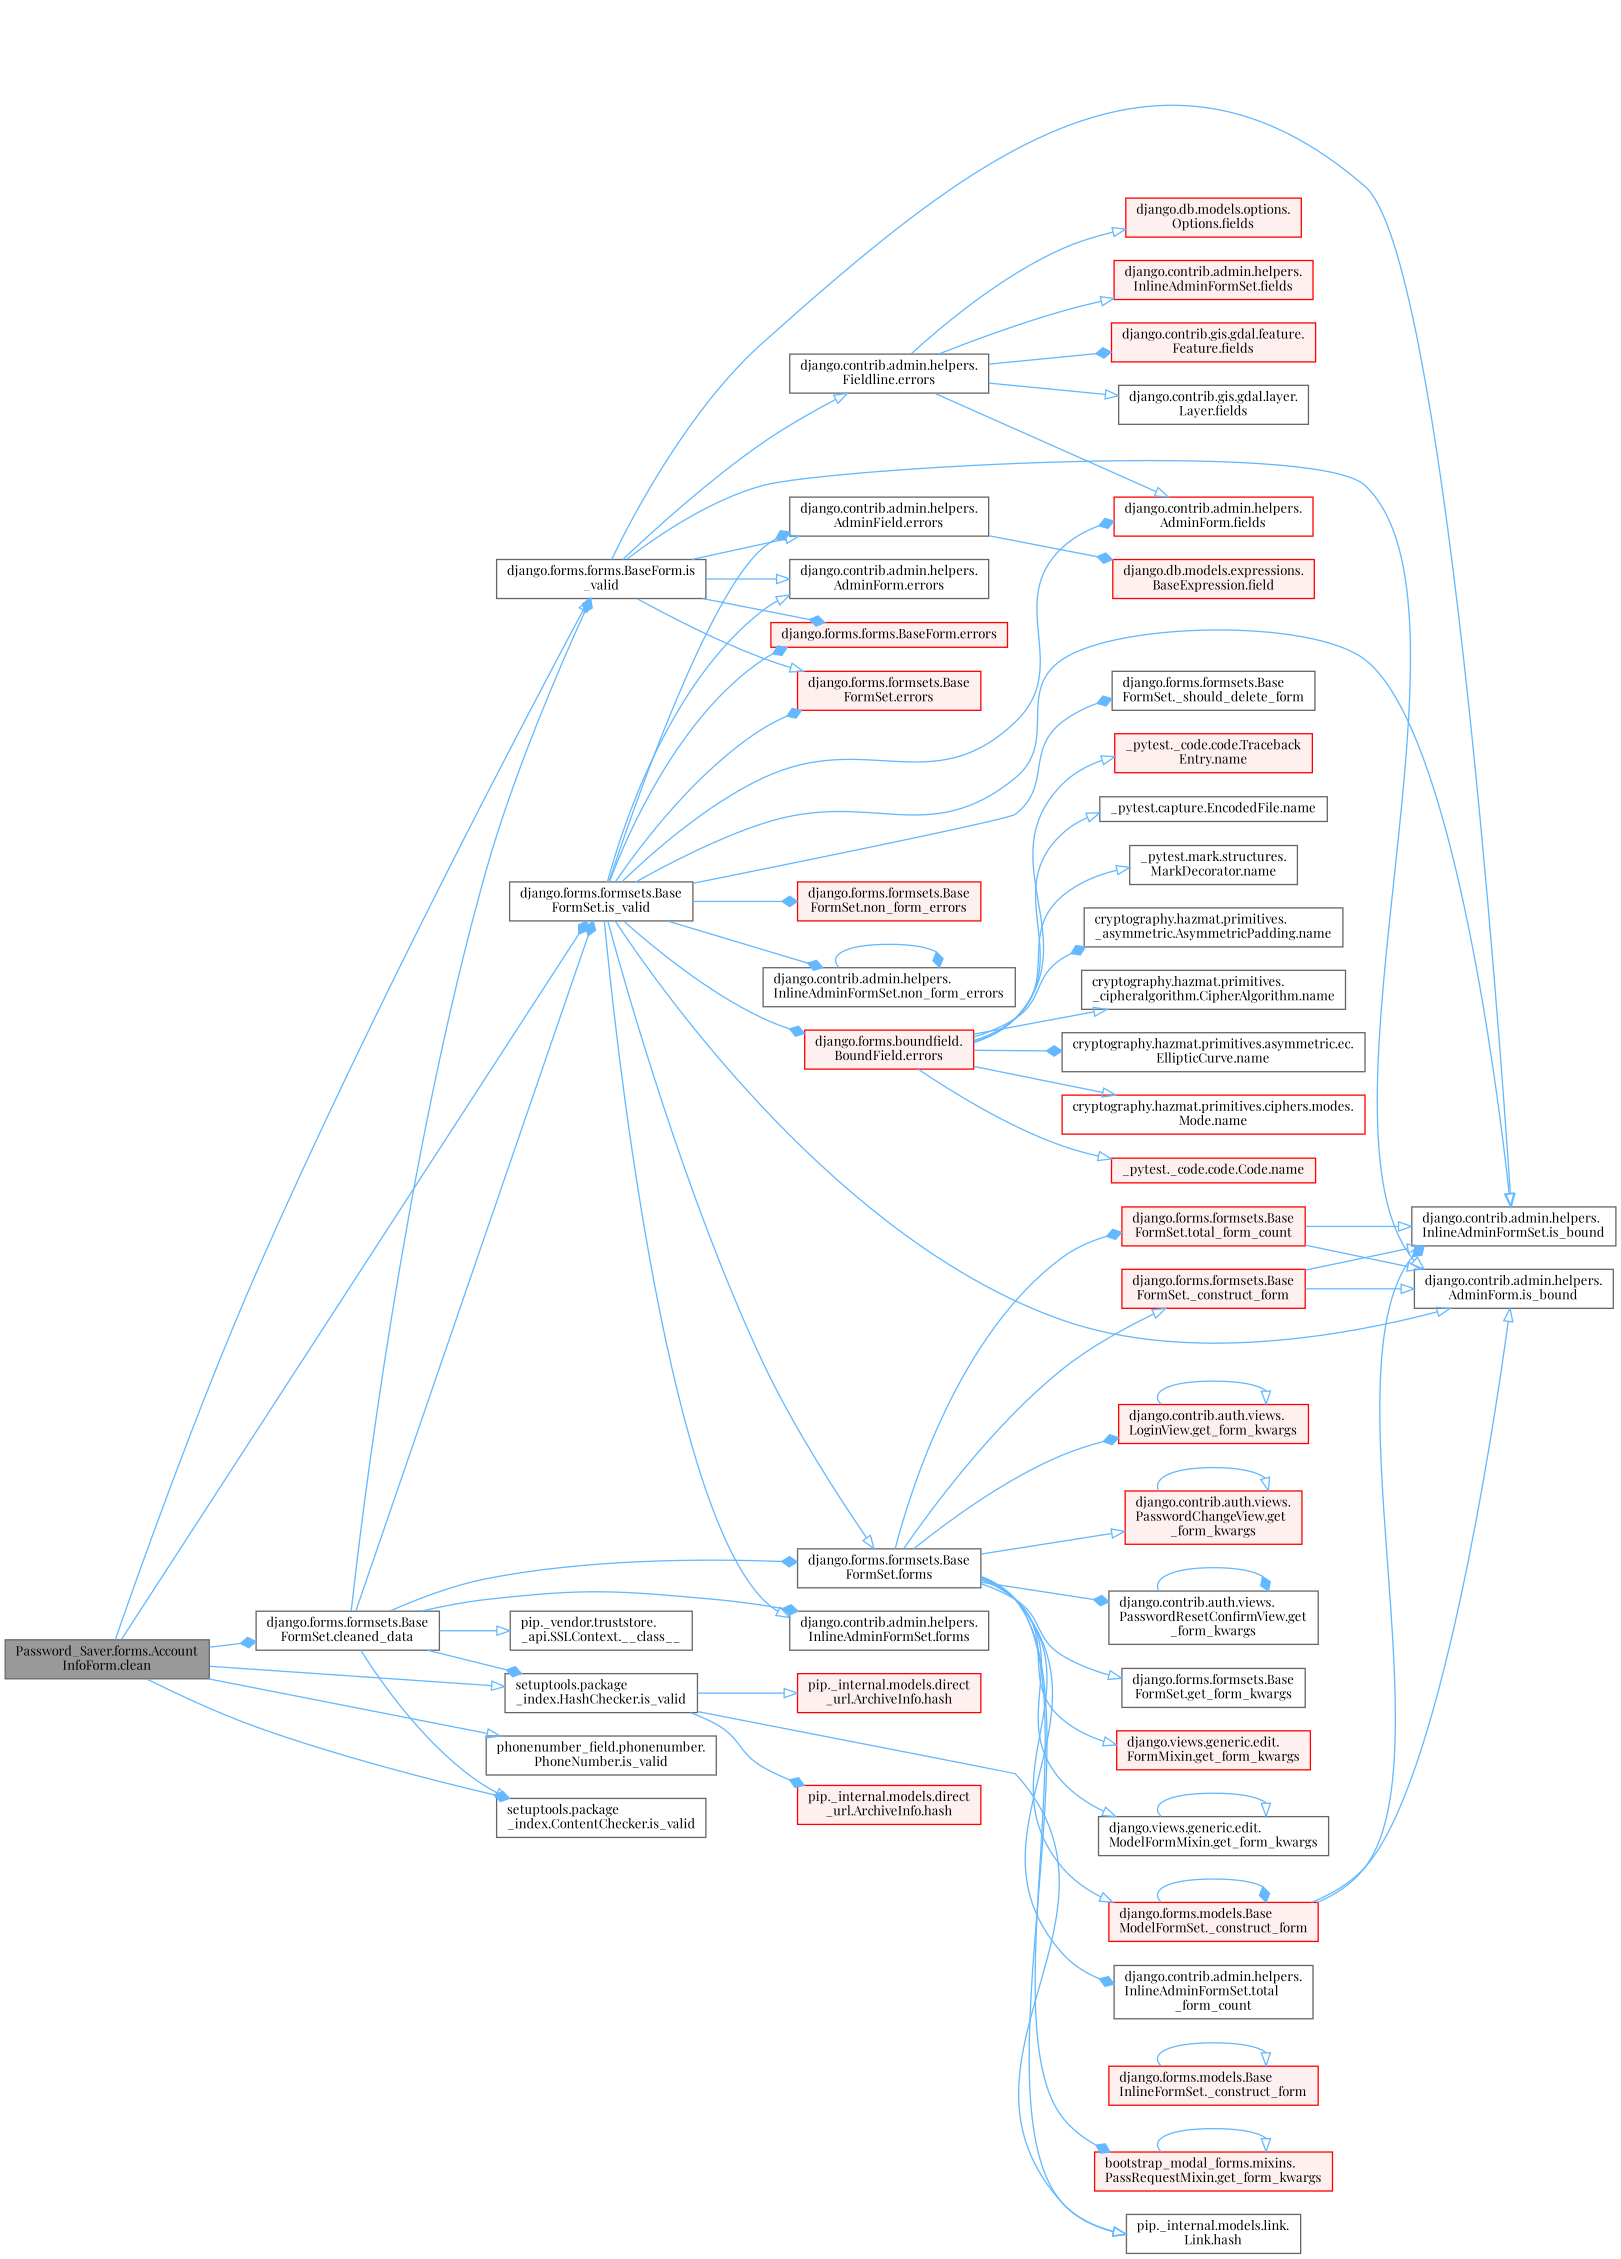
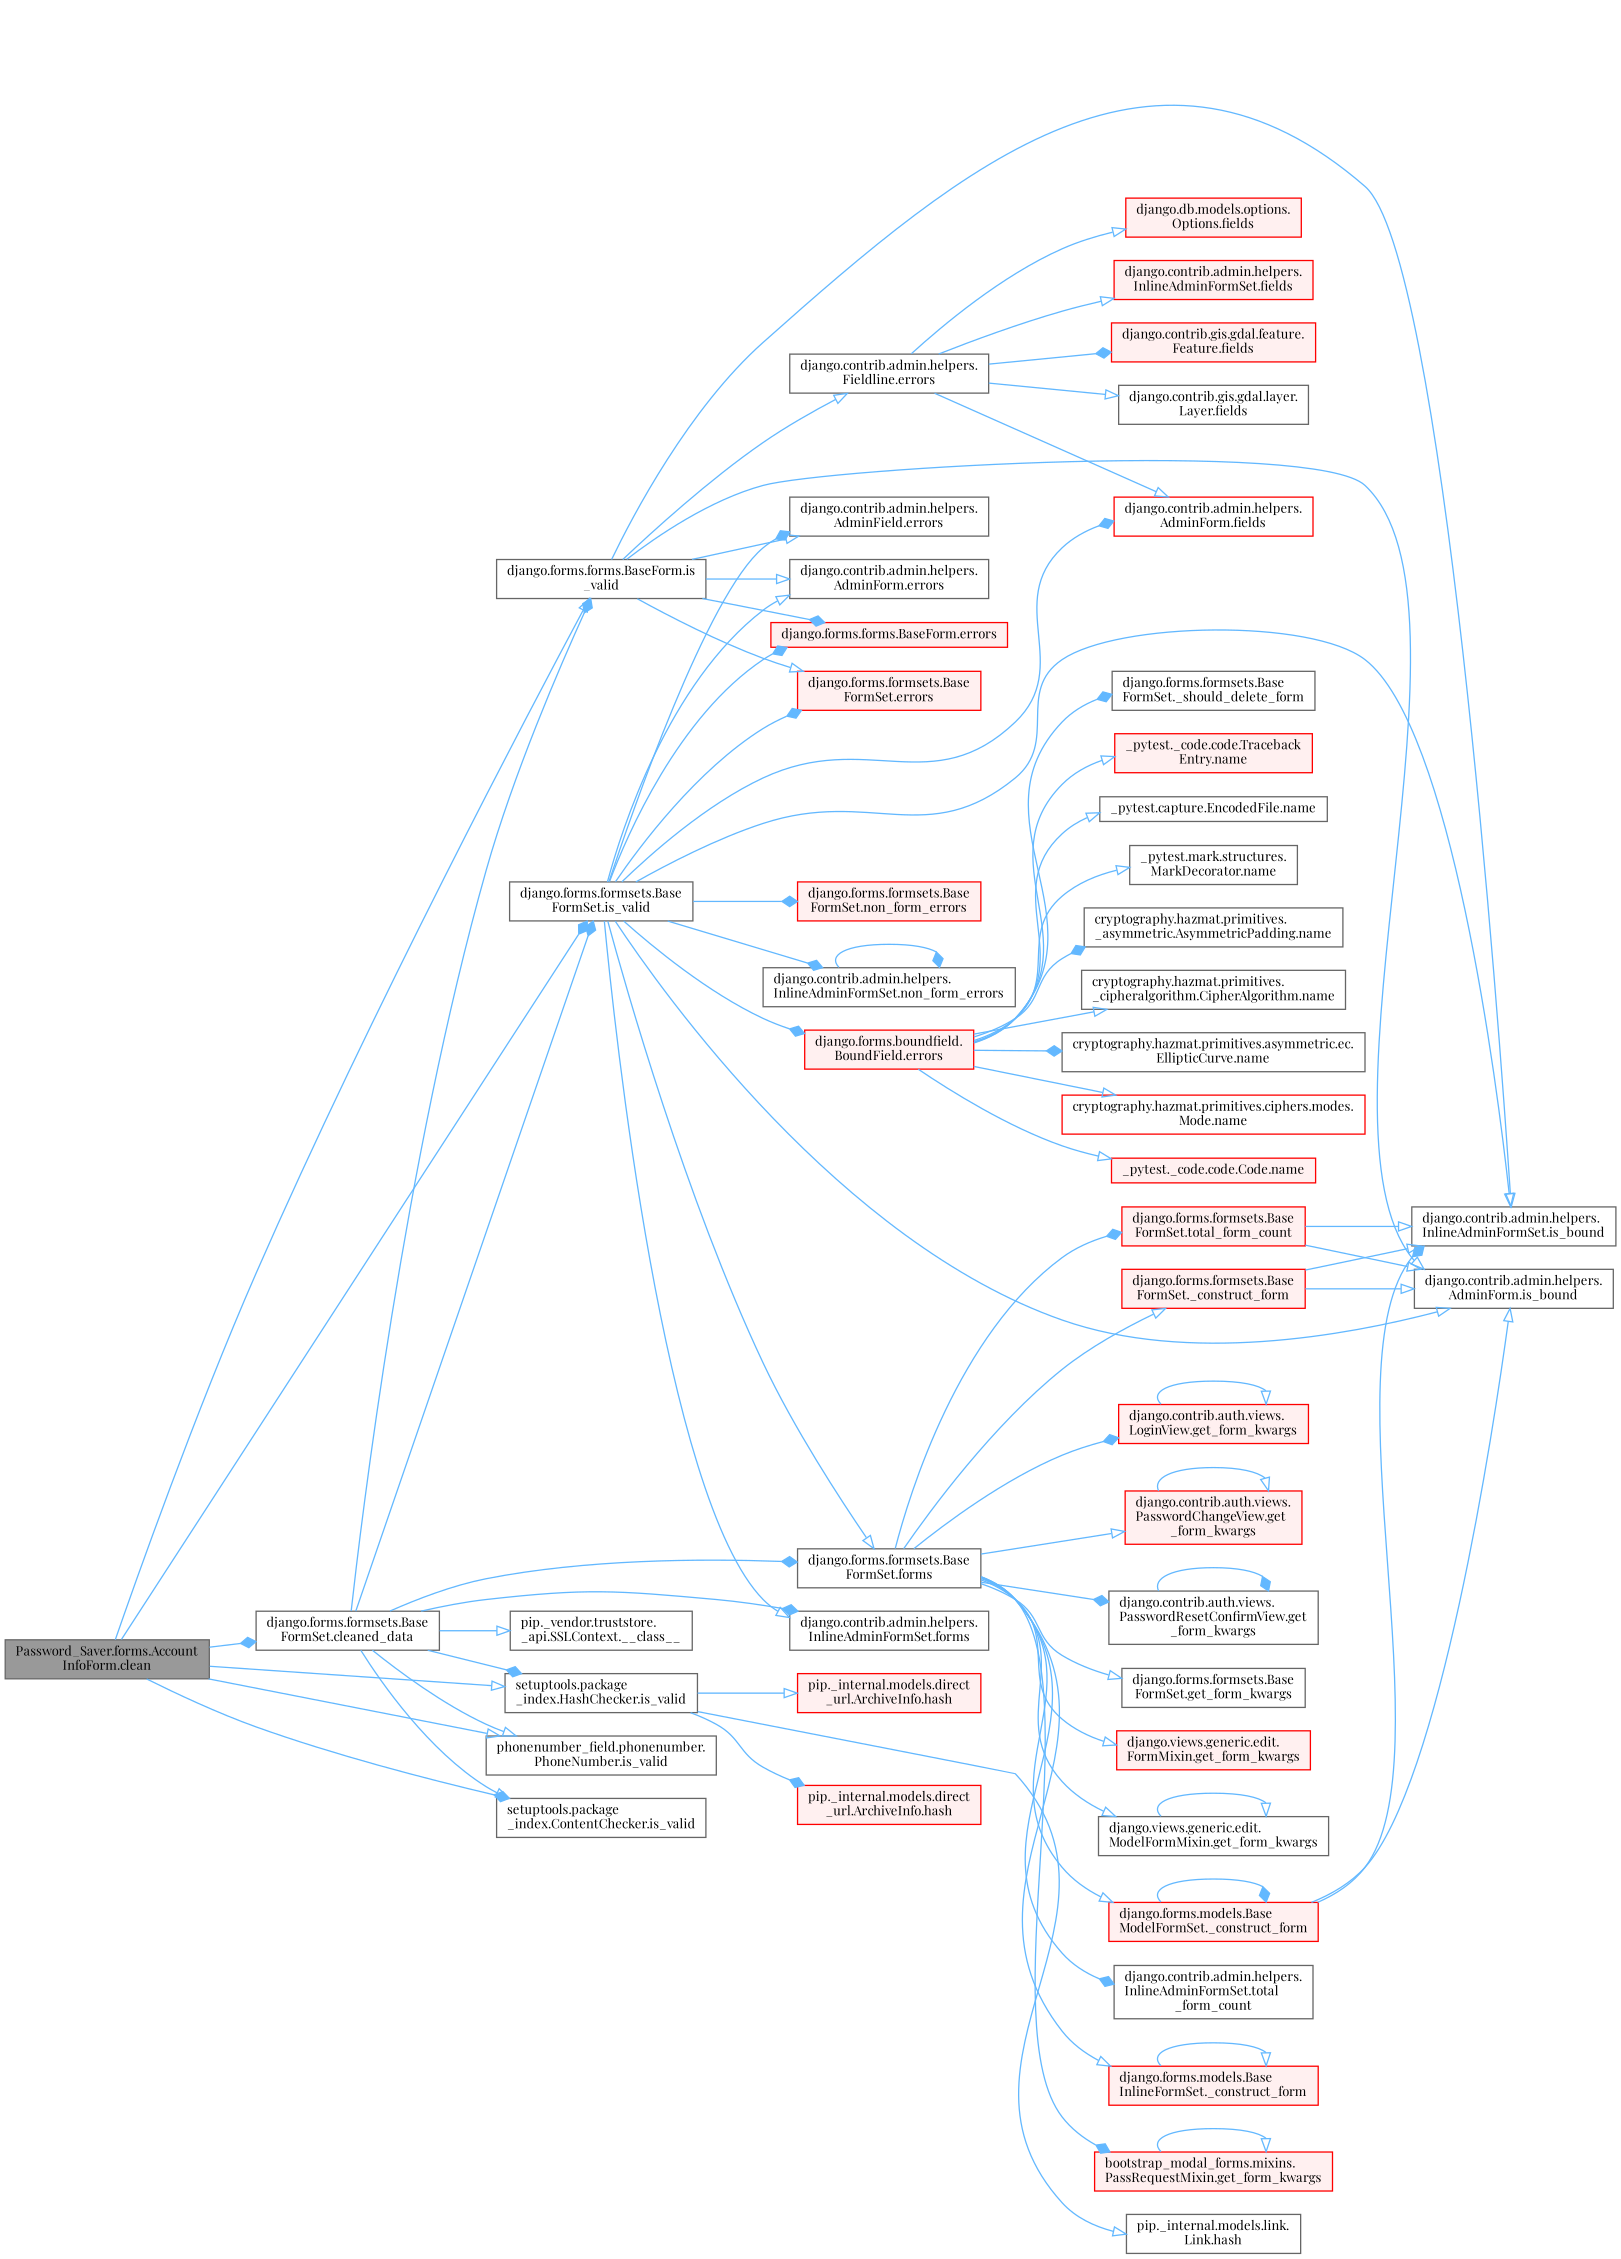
(1214, 579) -> none
(926, 835) -> (1030, 824)
none -> (435, 1696)
(1030, 2071) -> (1055, 1751)
